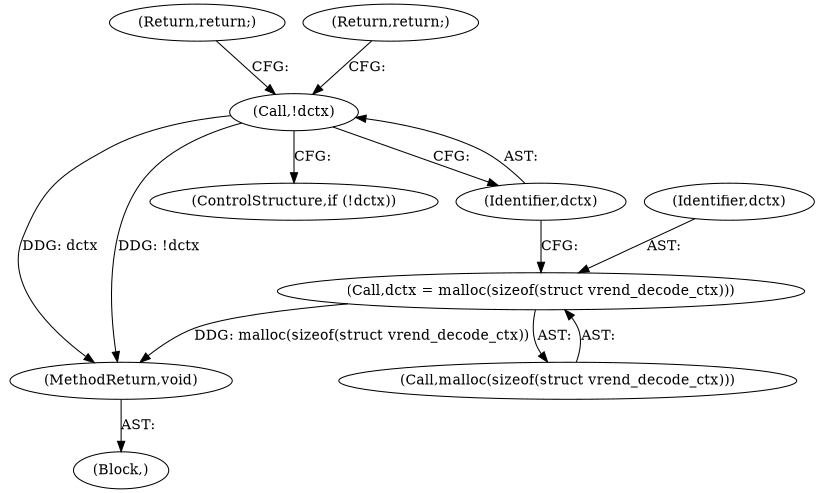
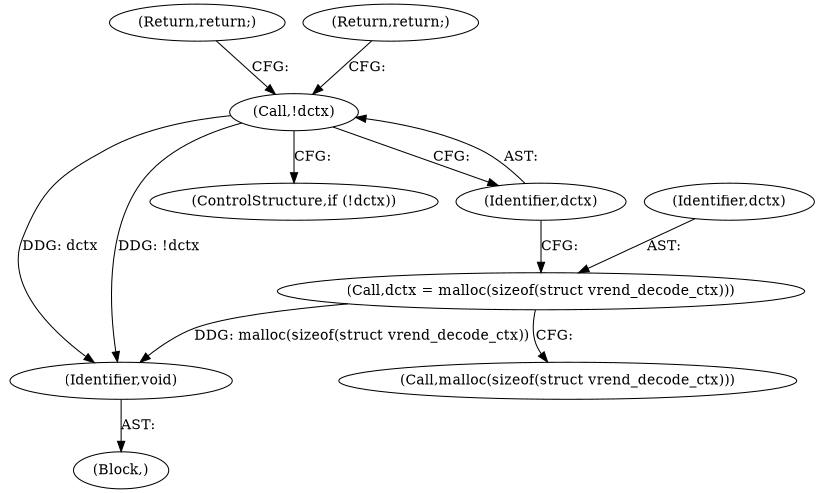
(557, 336) -> (557, 336)
(580, 339) -> none
(121, 381) -> (121, 381)
